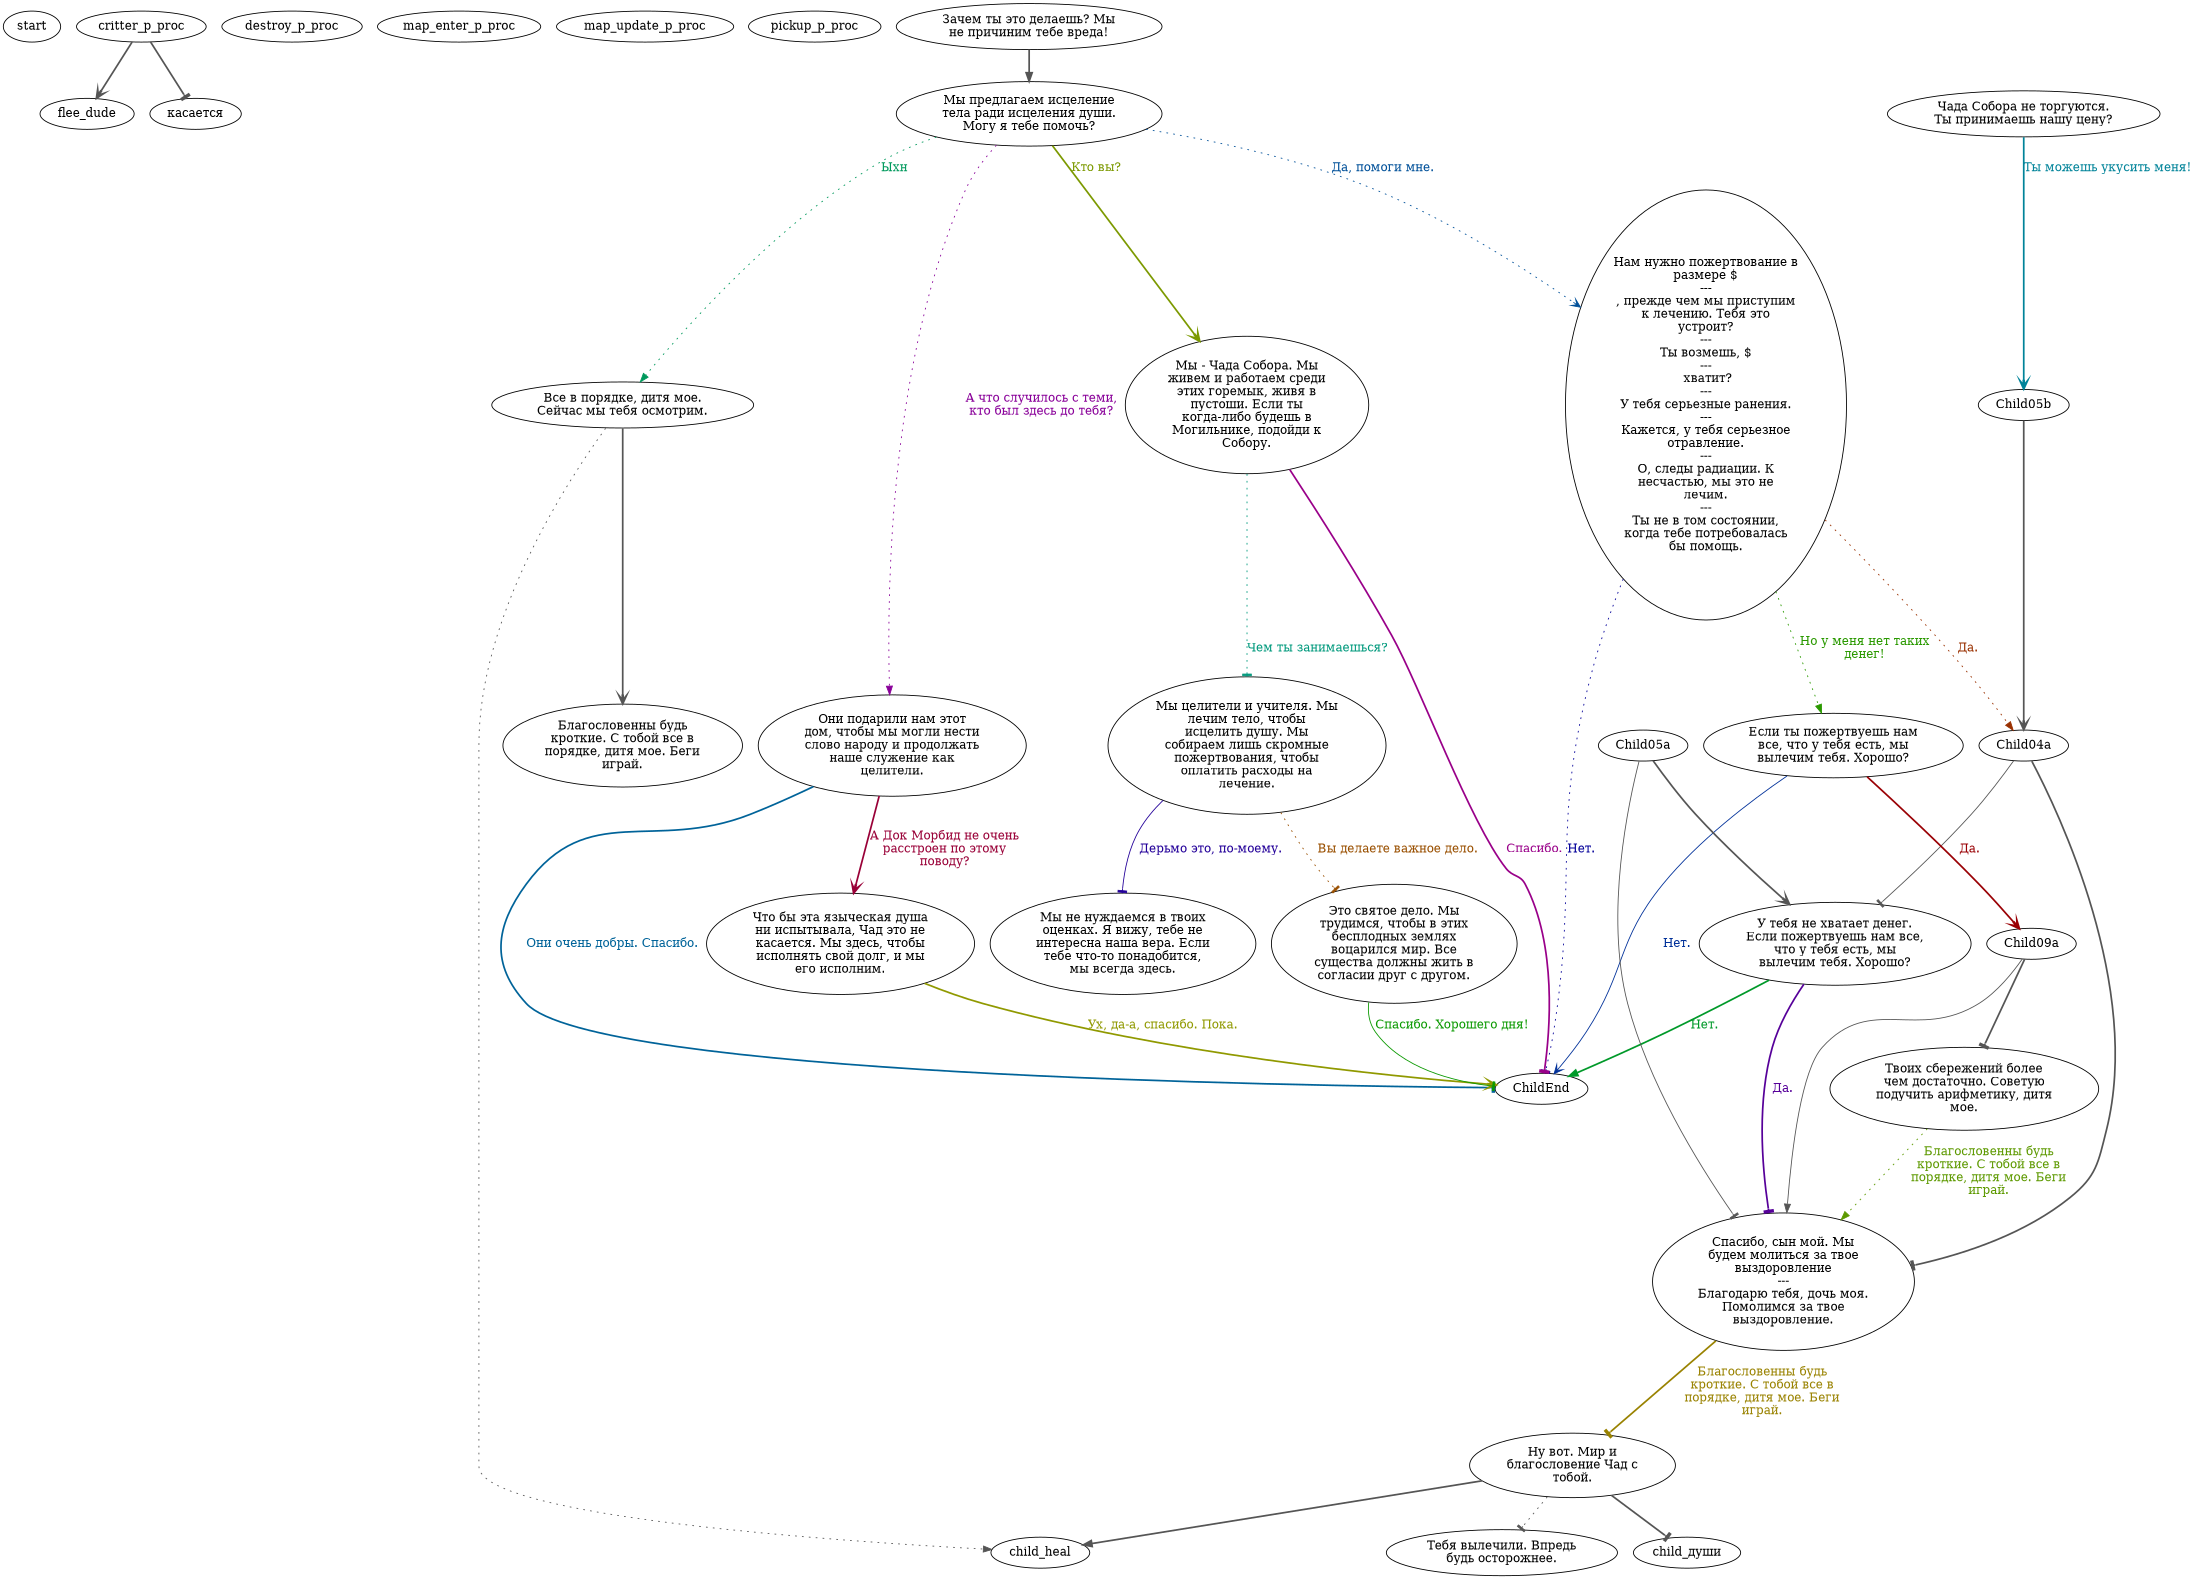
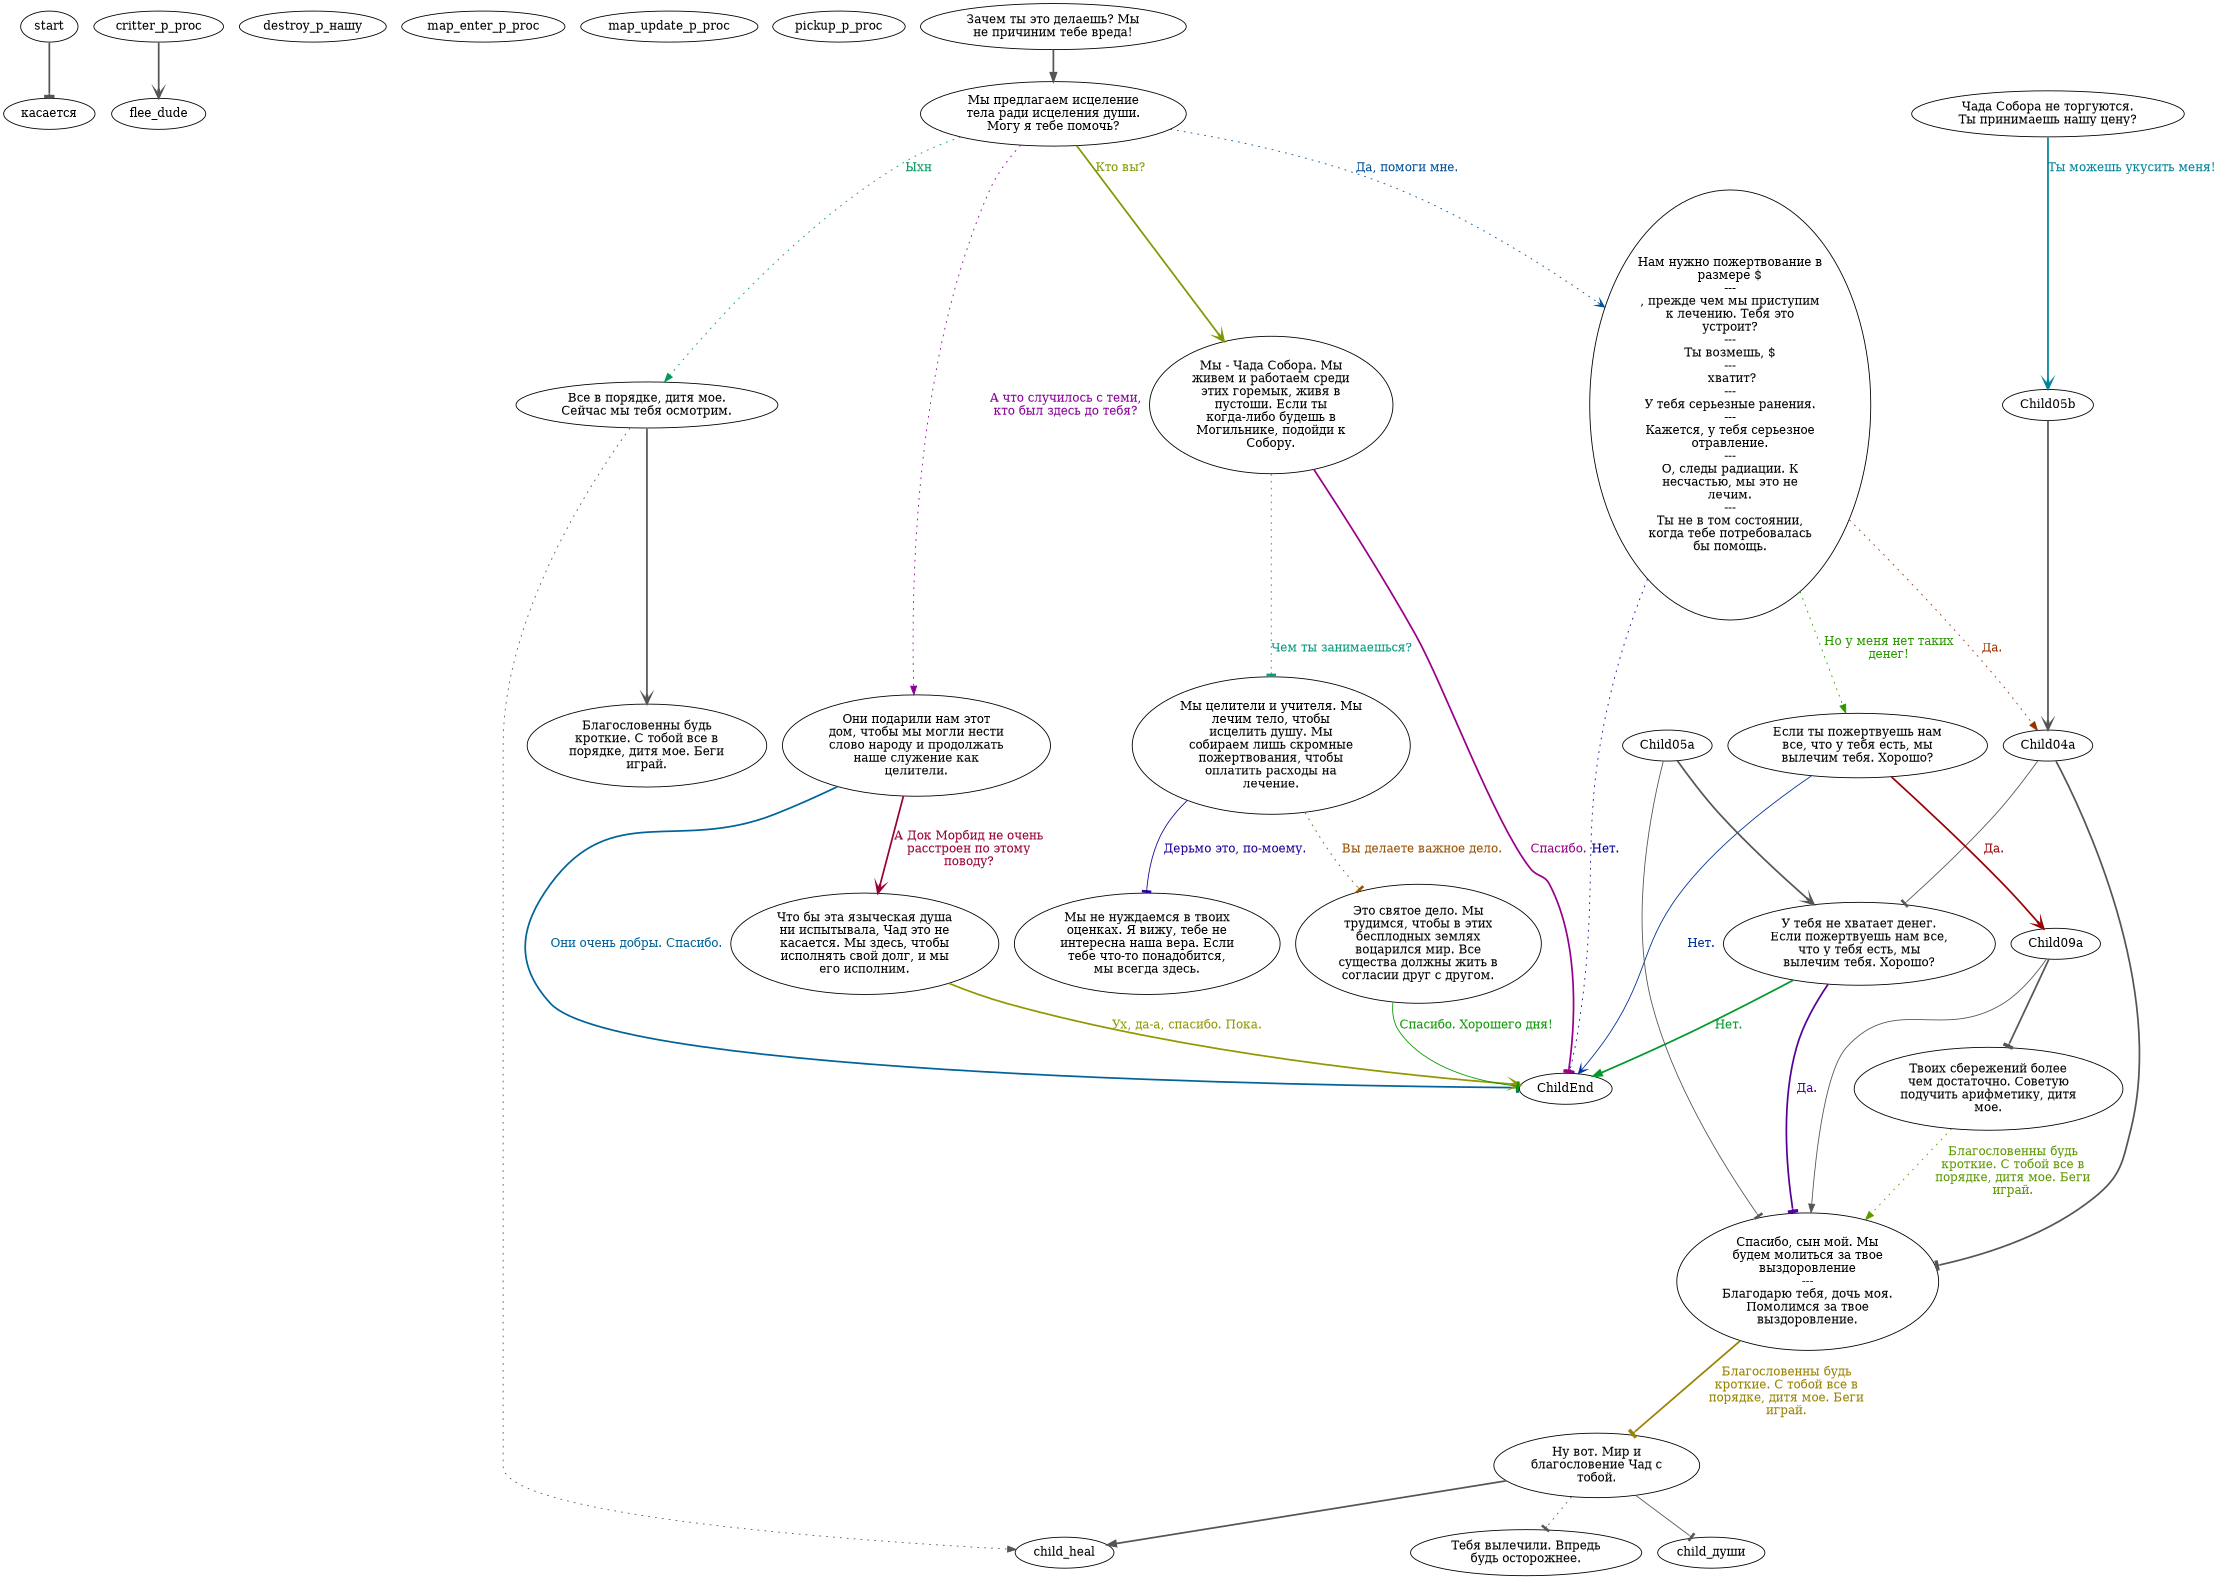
(292, 27) -> (313, 27)
(167, 68) -> (49, 68)
(1638, 1515) -> (1663, 1515)
